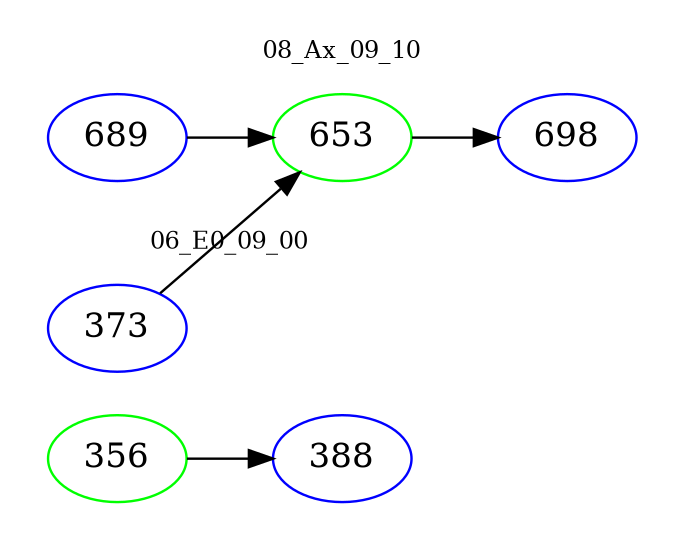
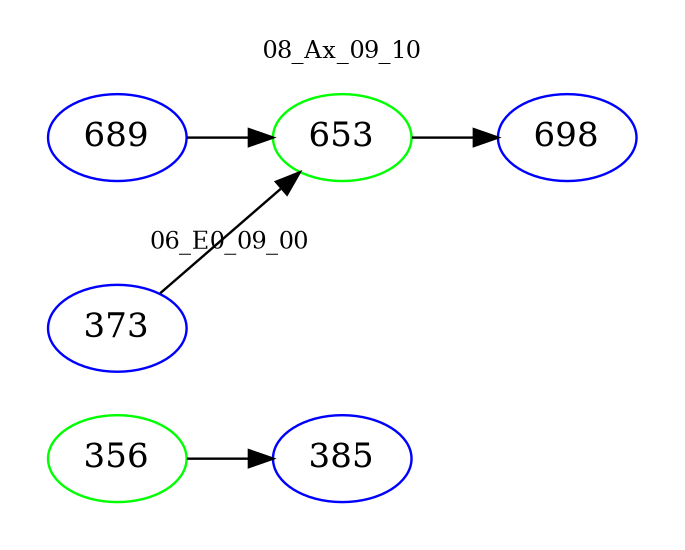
(342, 459) -> (342, 459)
